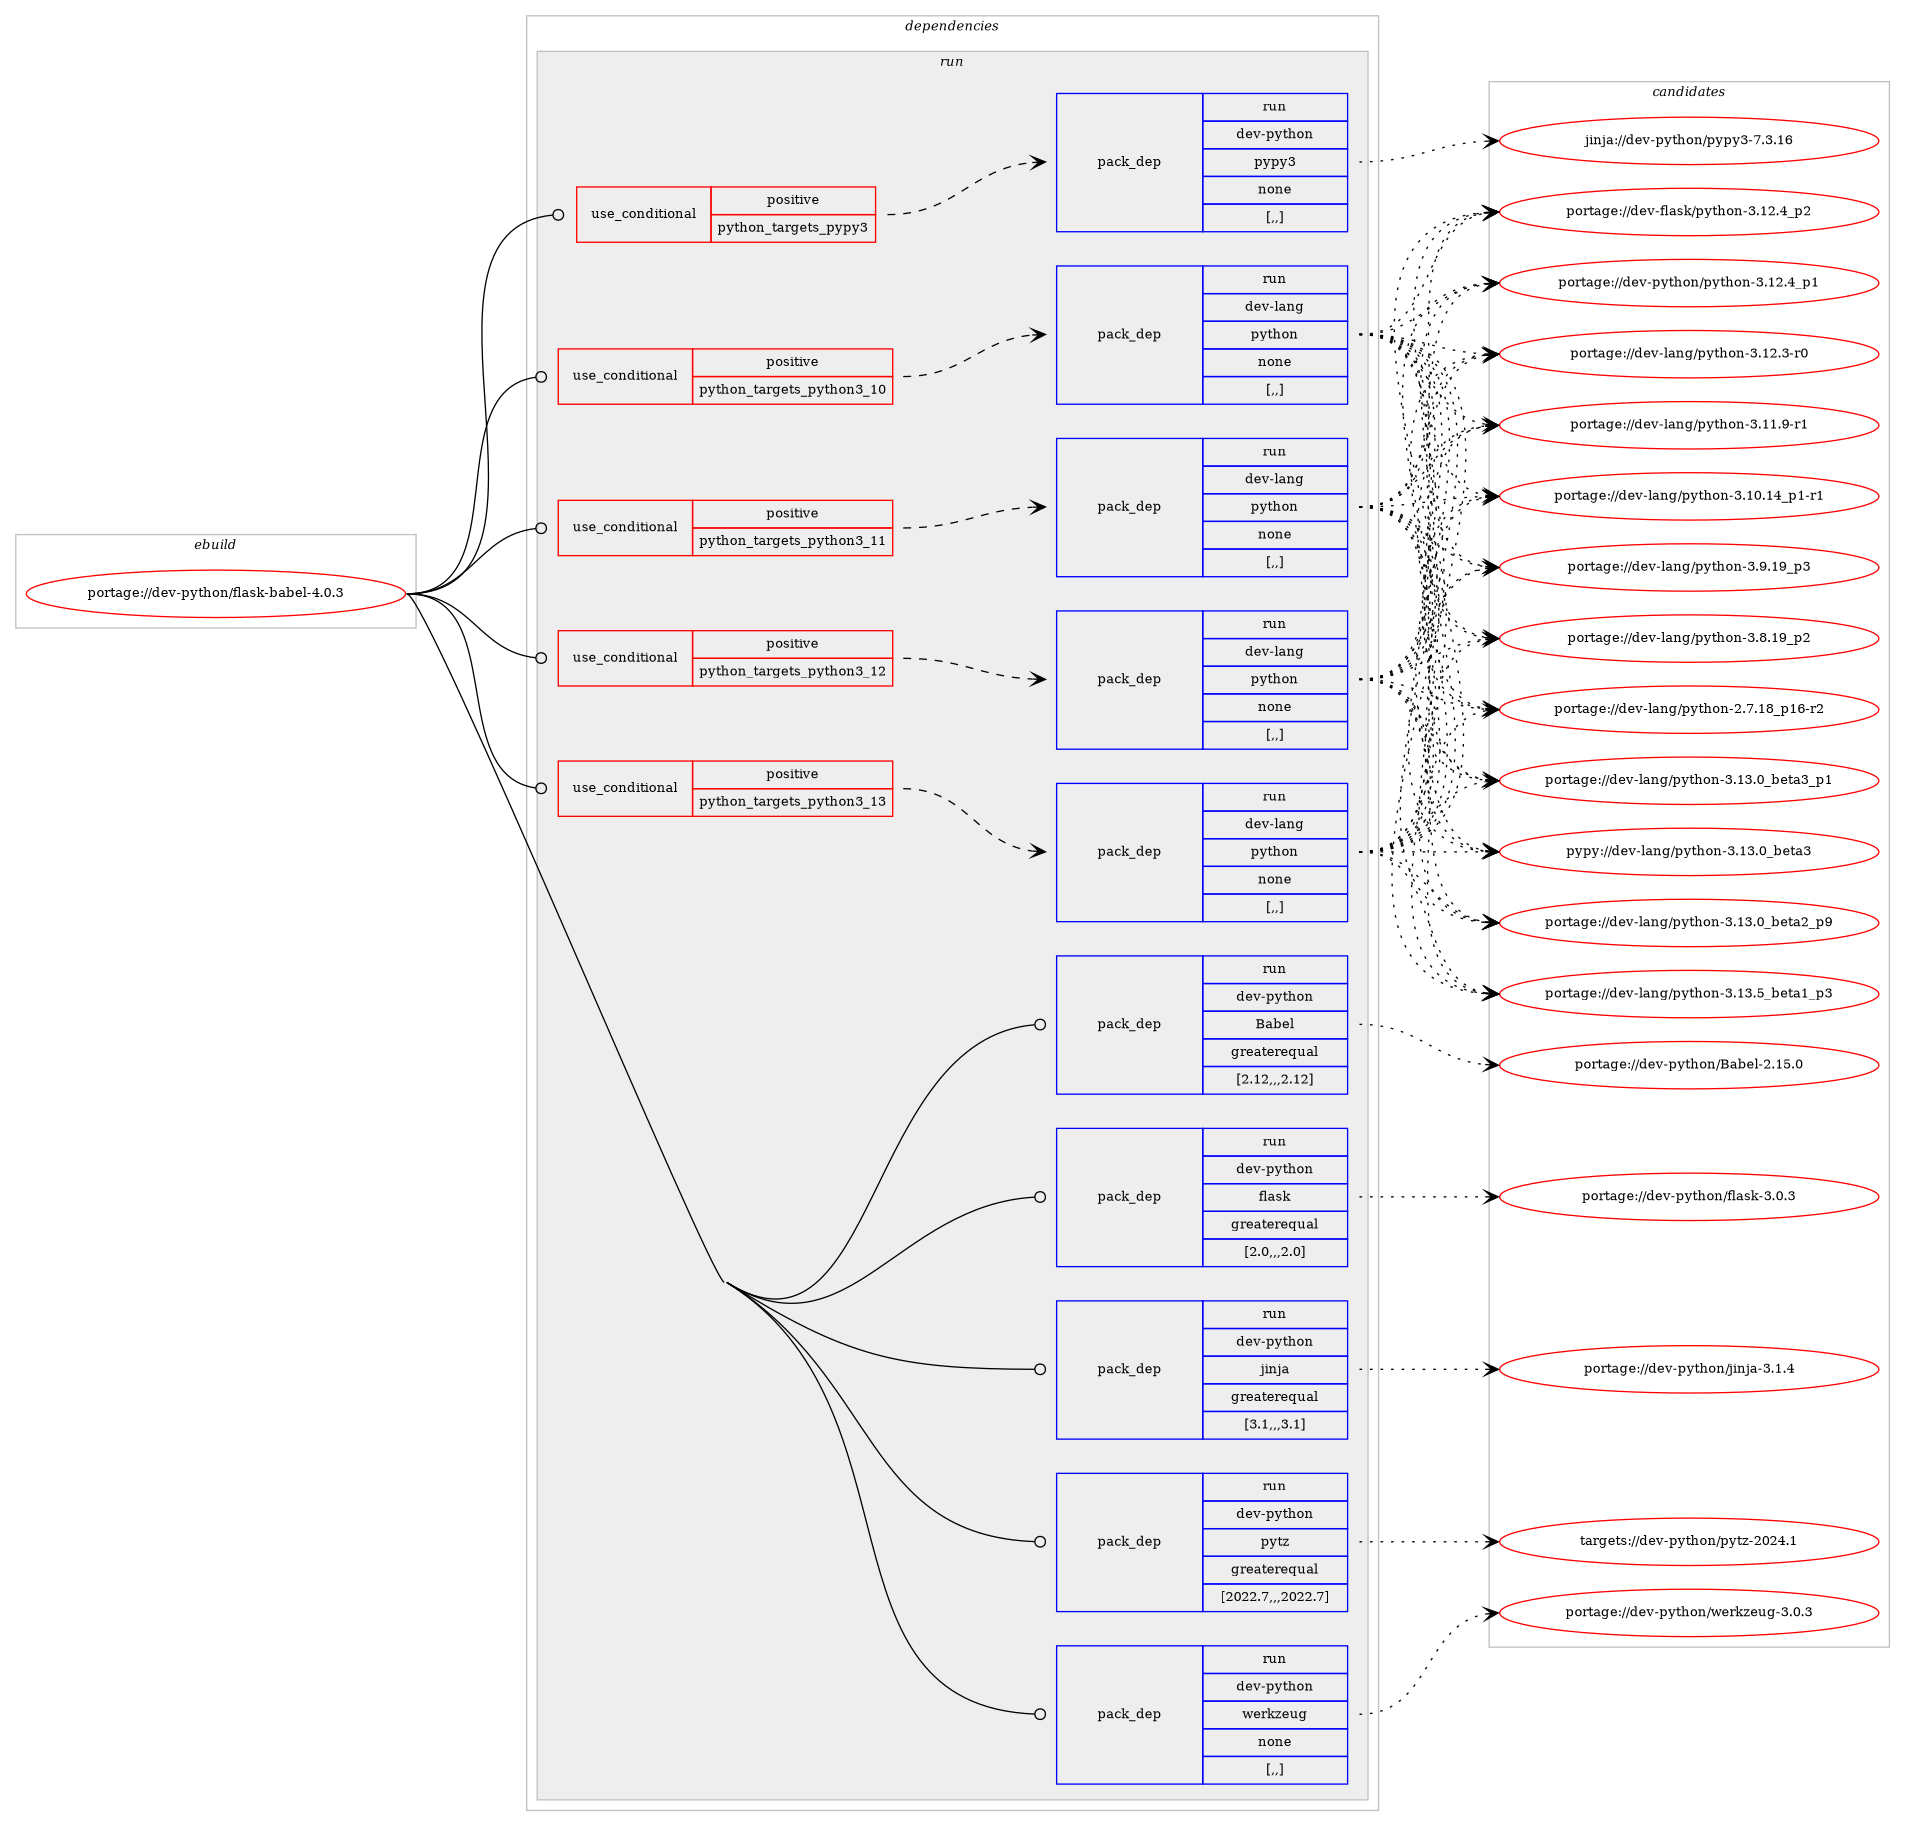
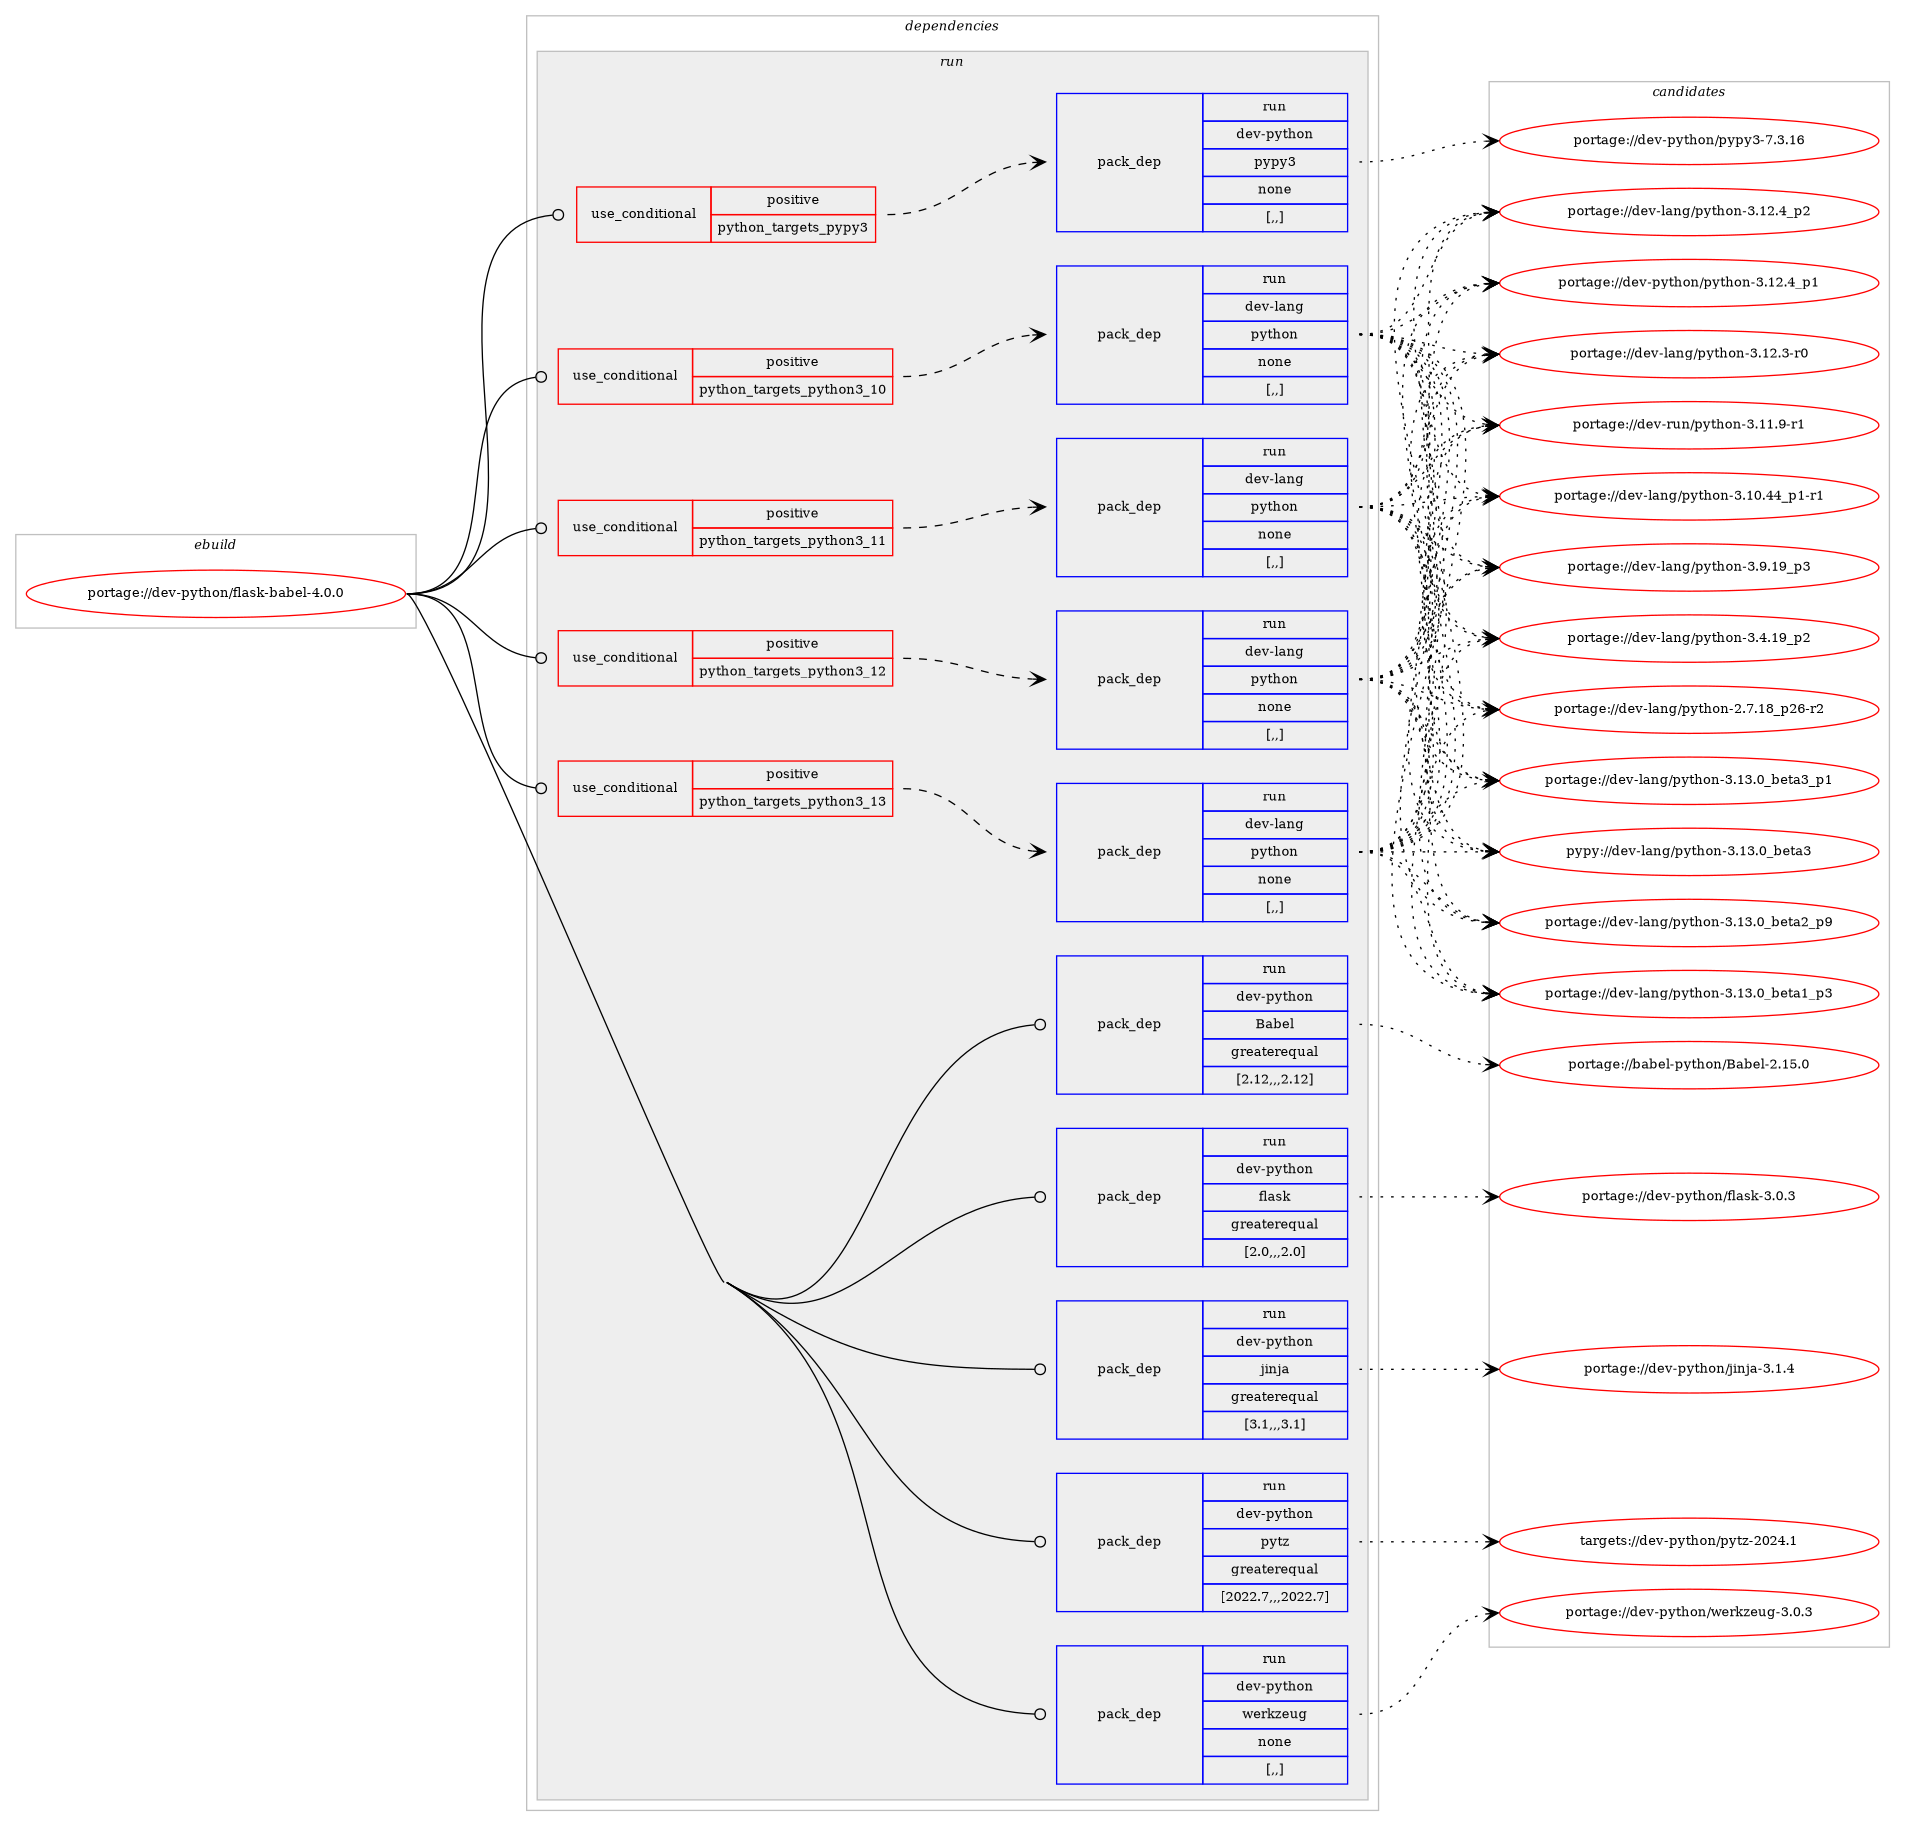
(1689, 141) -> (1689, 141)
(1689, 212) -> (1689, 212)
(1689, 425) -> (1689, 425)
(1689, 496) -> (1689, 496)
(216, 594) -> (216, 594)
(1689, 639) -> (1689, 639)
(1689, 710) -> (1689, 710)
(1689, 994) -> (1689, 994)
(1689, 1065) -> (1689, 1065)
